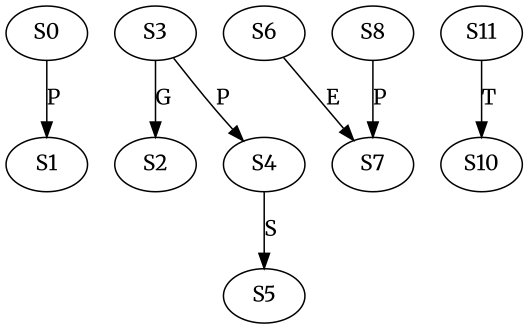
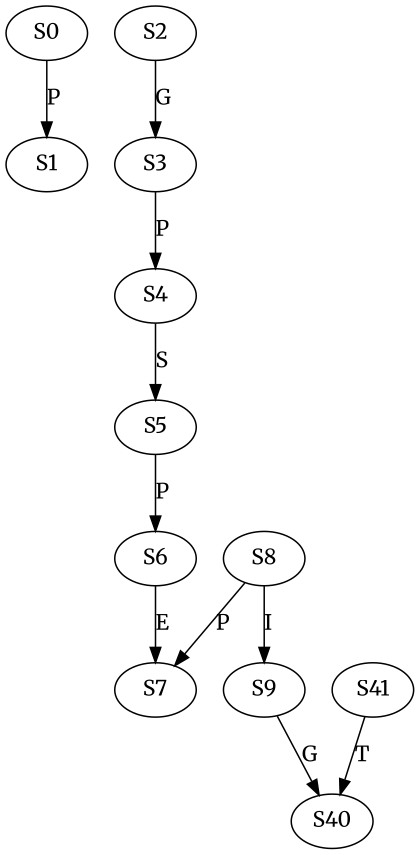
(482, 33) -> (373, 690)
(156, 91) -> (156, 91)
(482, 165) -> (332, 821)
none -> (156, 485)
none -> (264, 690)
